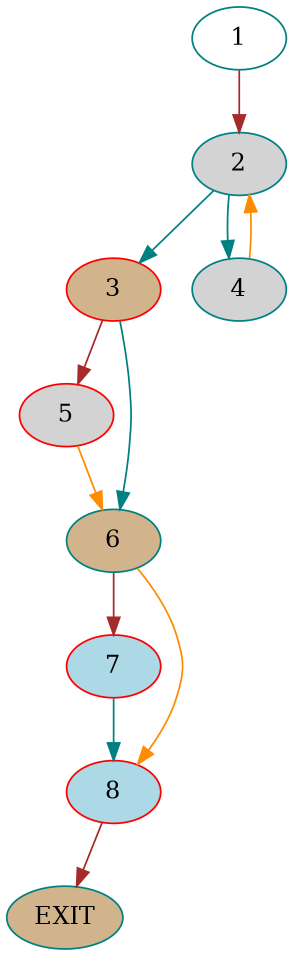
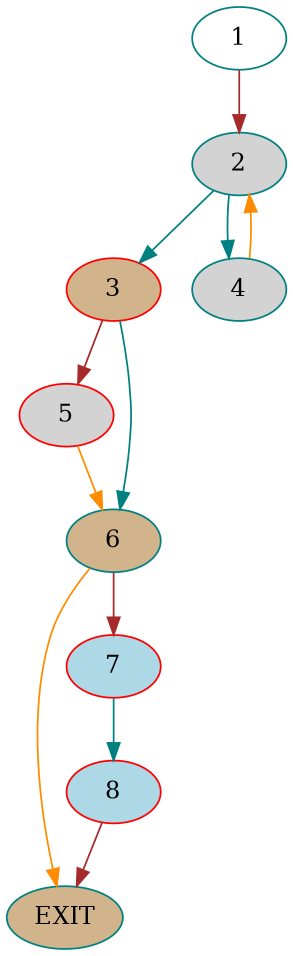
(182, 657) -> (38, 713)
